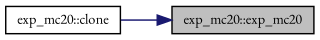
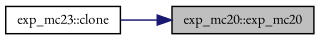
(63, 20) -> (63, 20)
